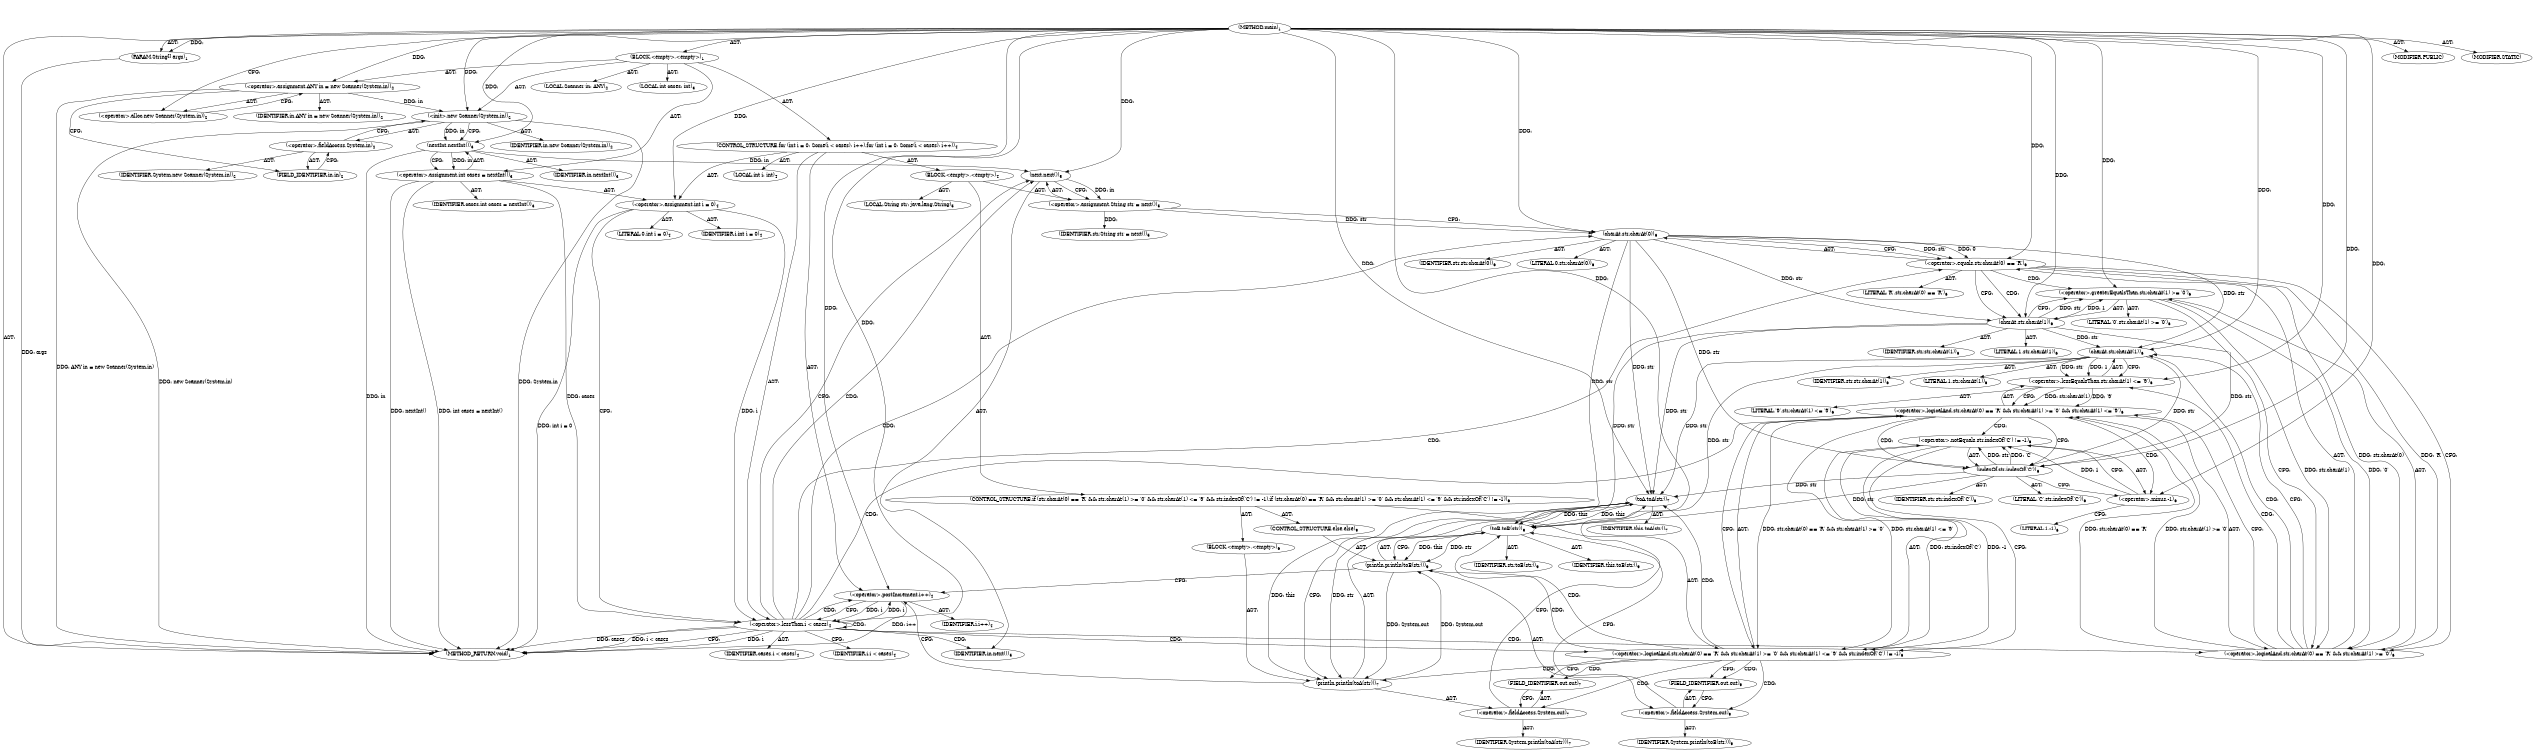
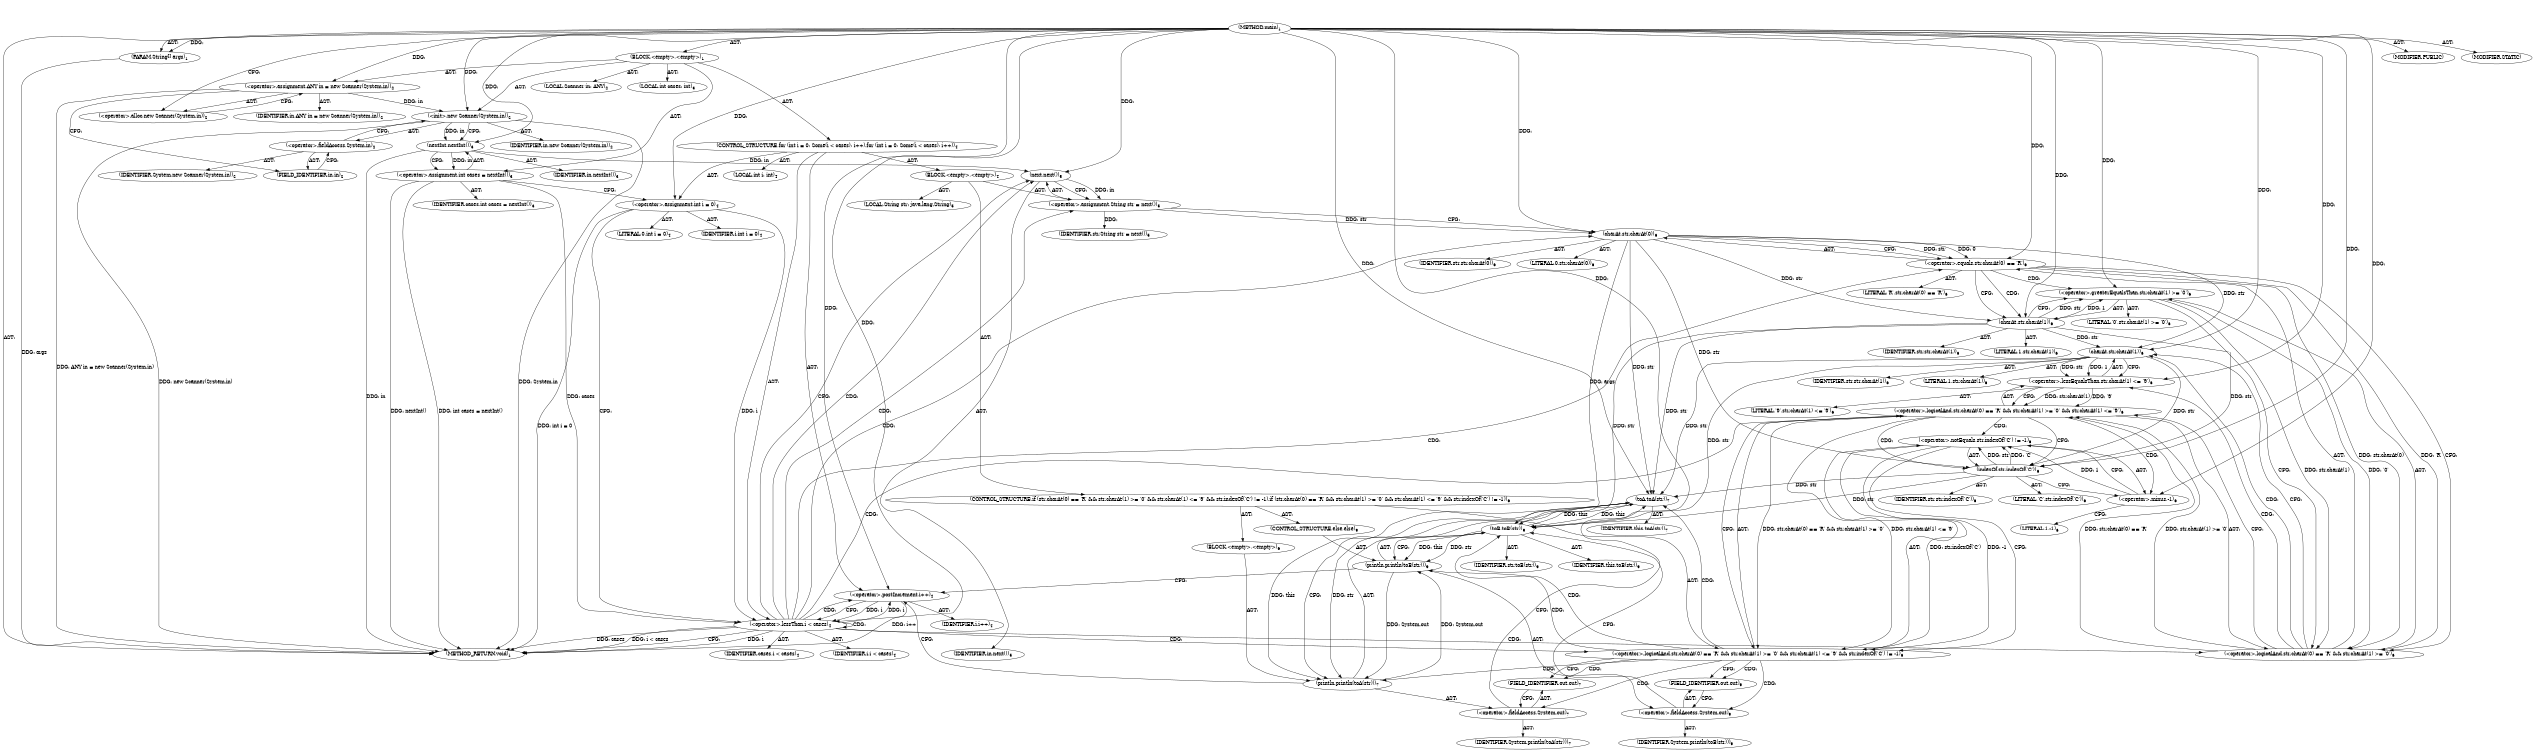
(611, 190) -> (611, 190)
(1602, 382) -> (1602, 382)
(916, 635) -> (891, 396)
(838, 640) -> (838, 640)
